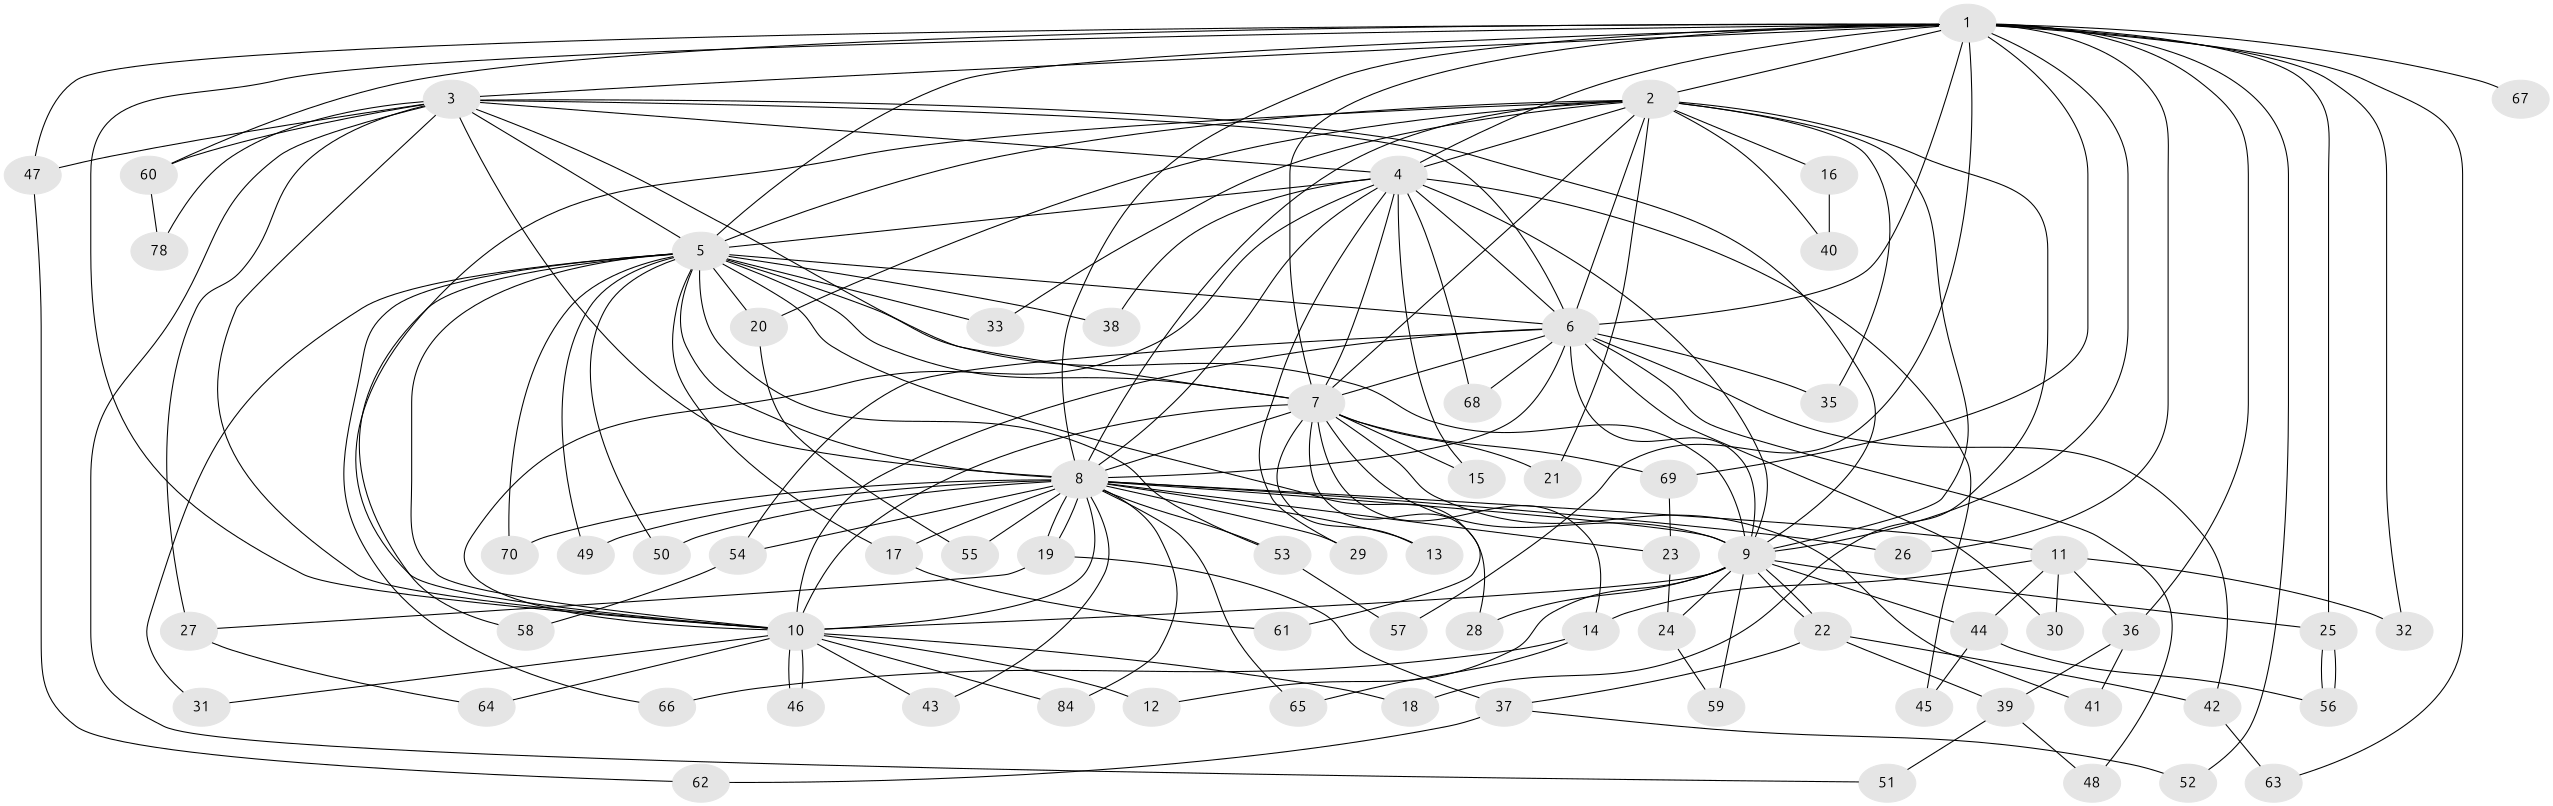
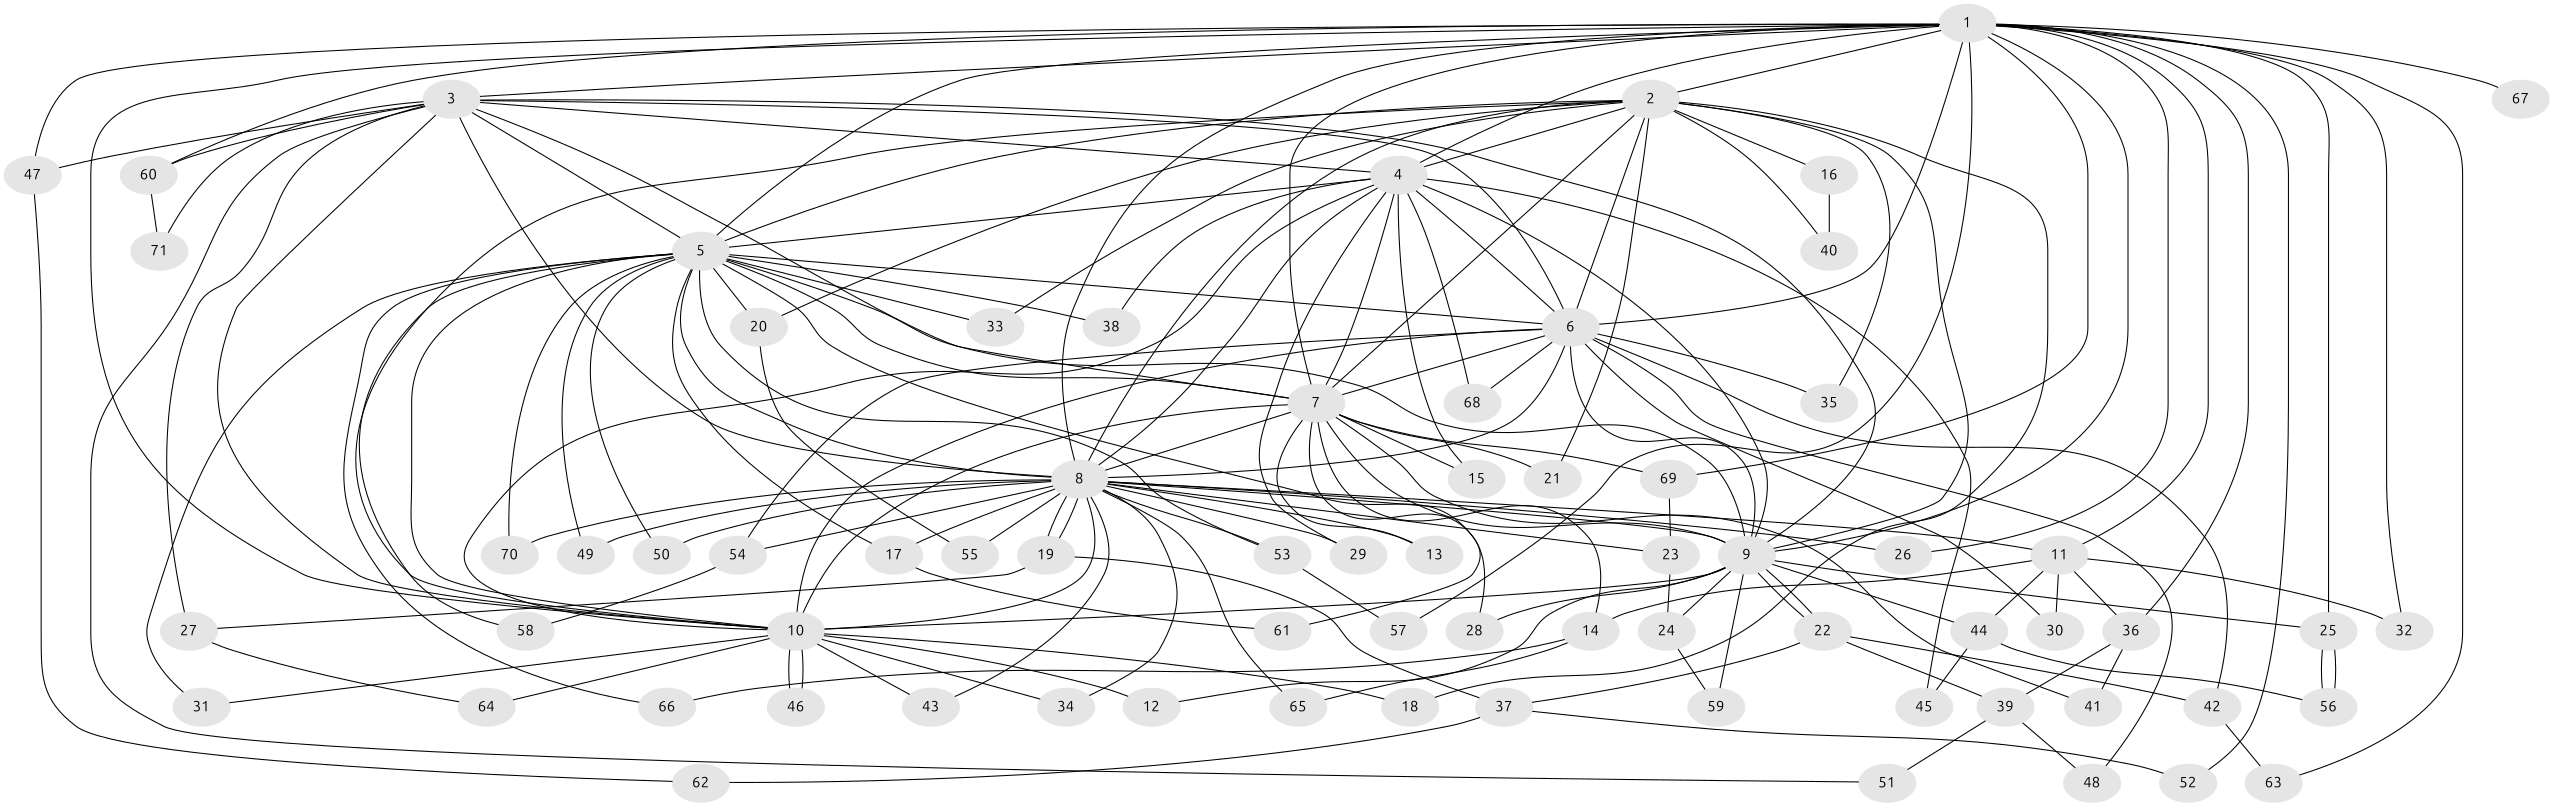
none -> (2208, 243)
(159, 251) -> (159, 251)
(1066, 707) -> (1066, 707)
